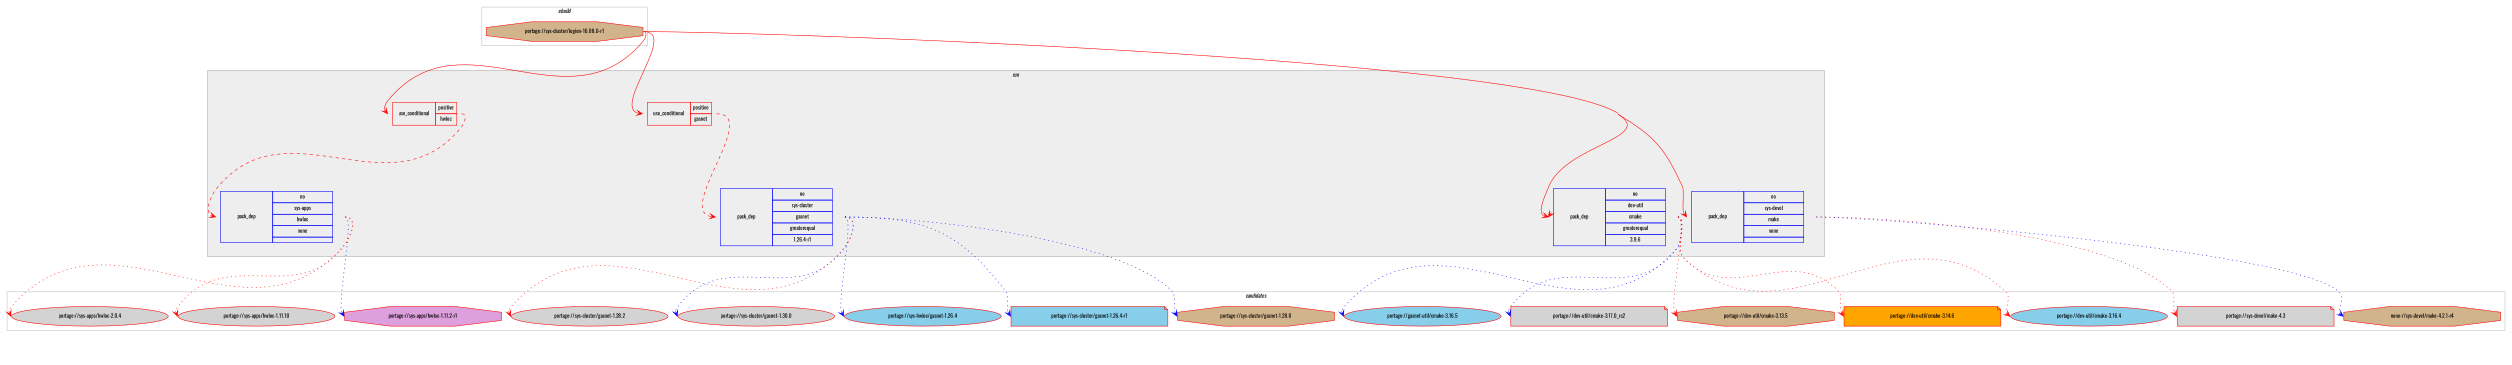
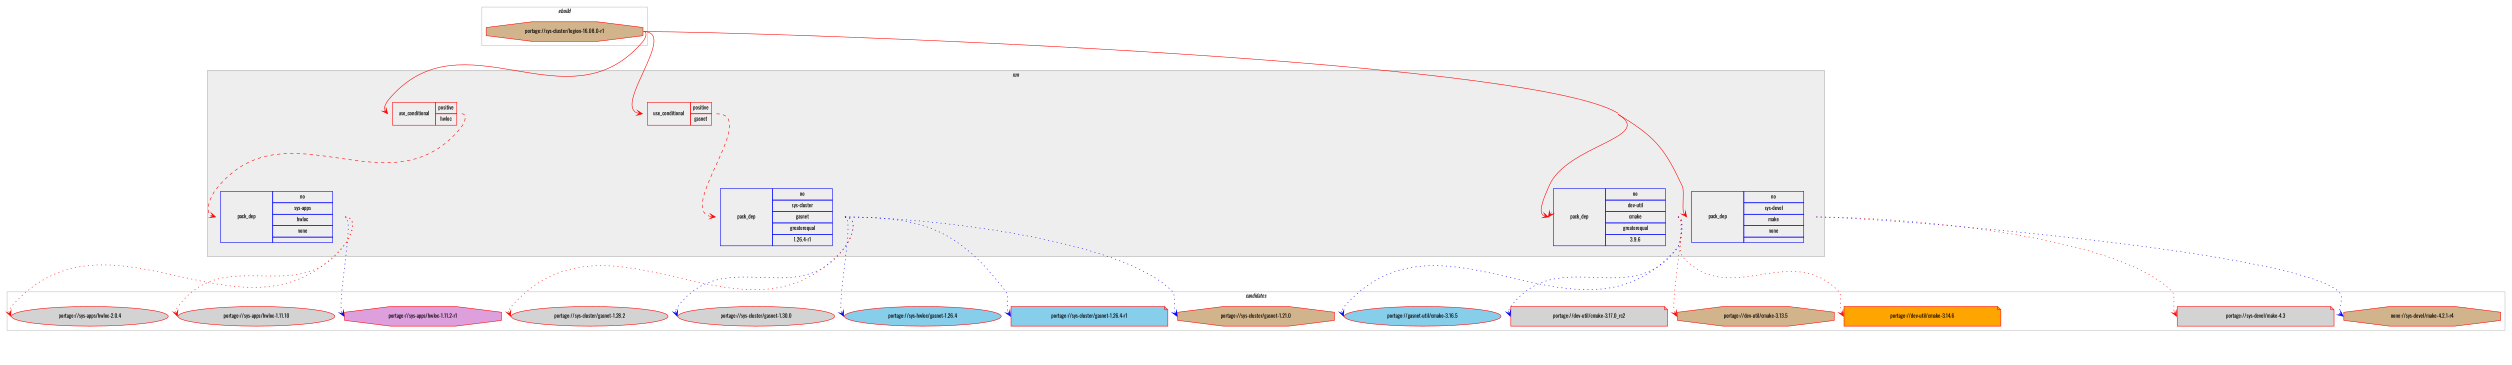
(1256, 316) -> (1256, 316)
(2089, 316) -> none
